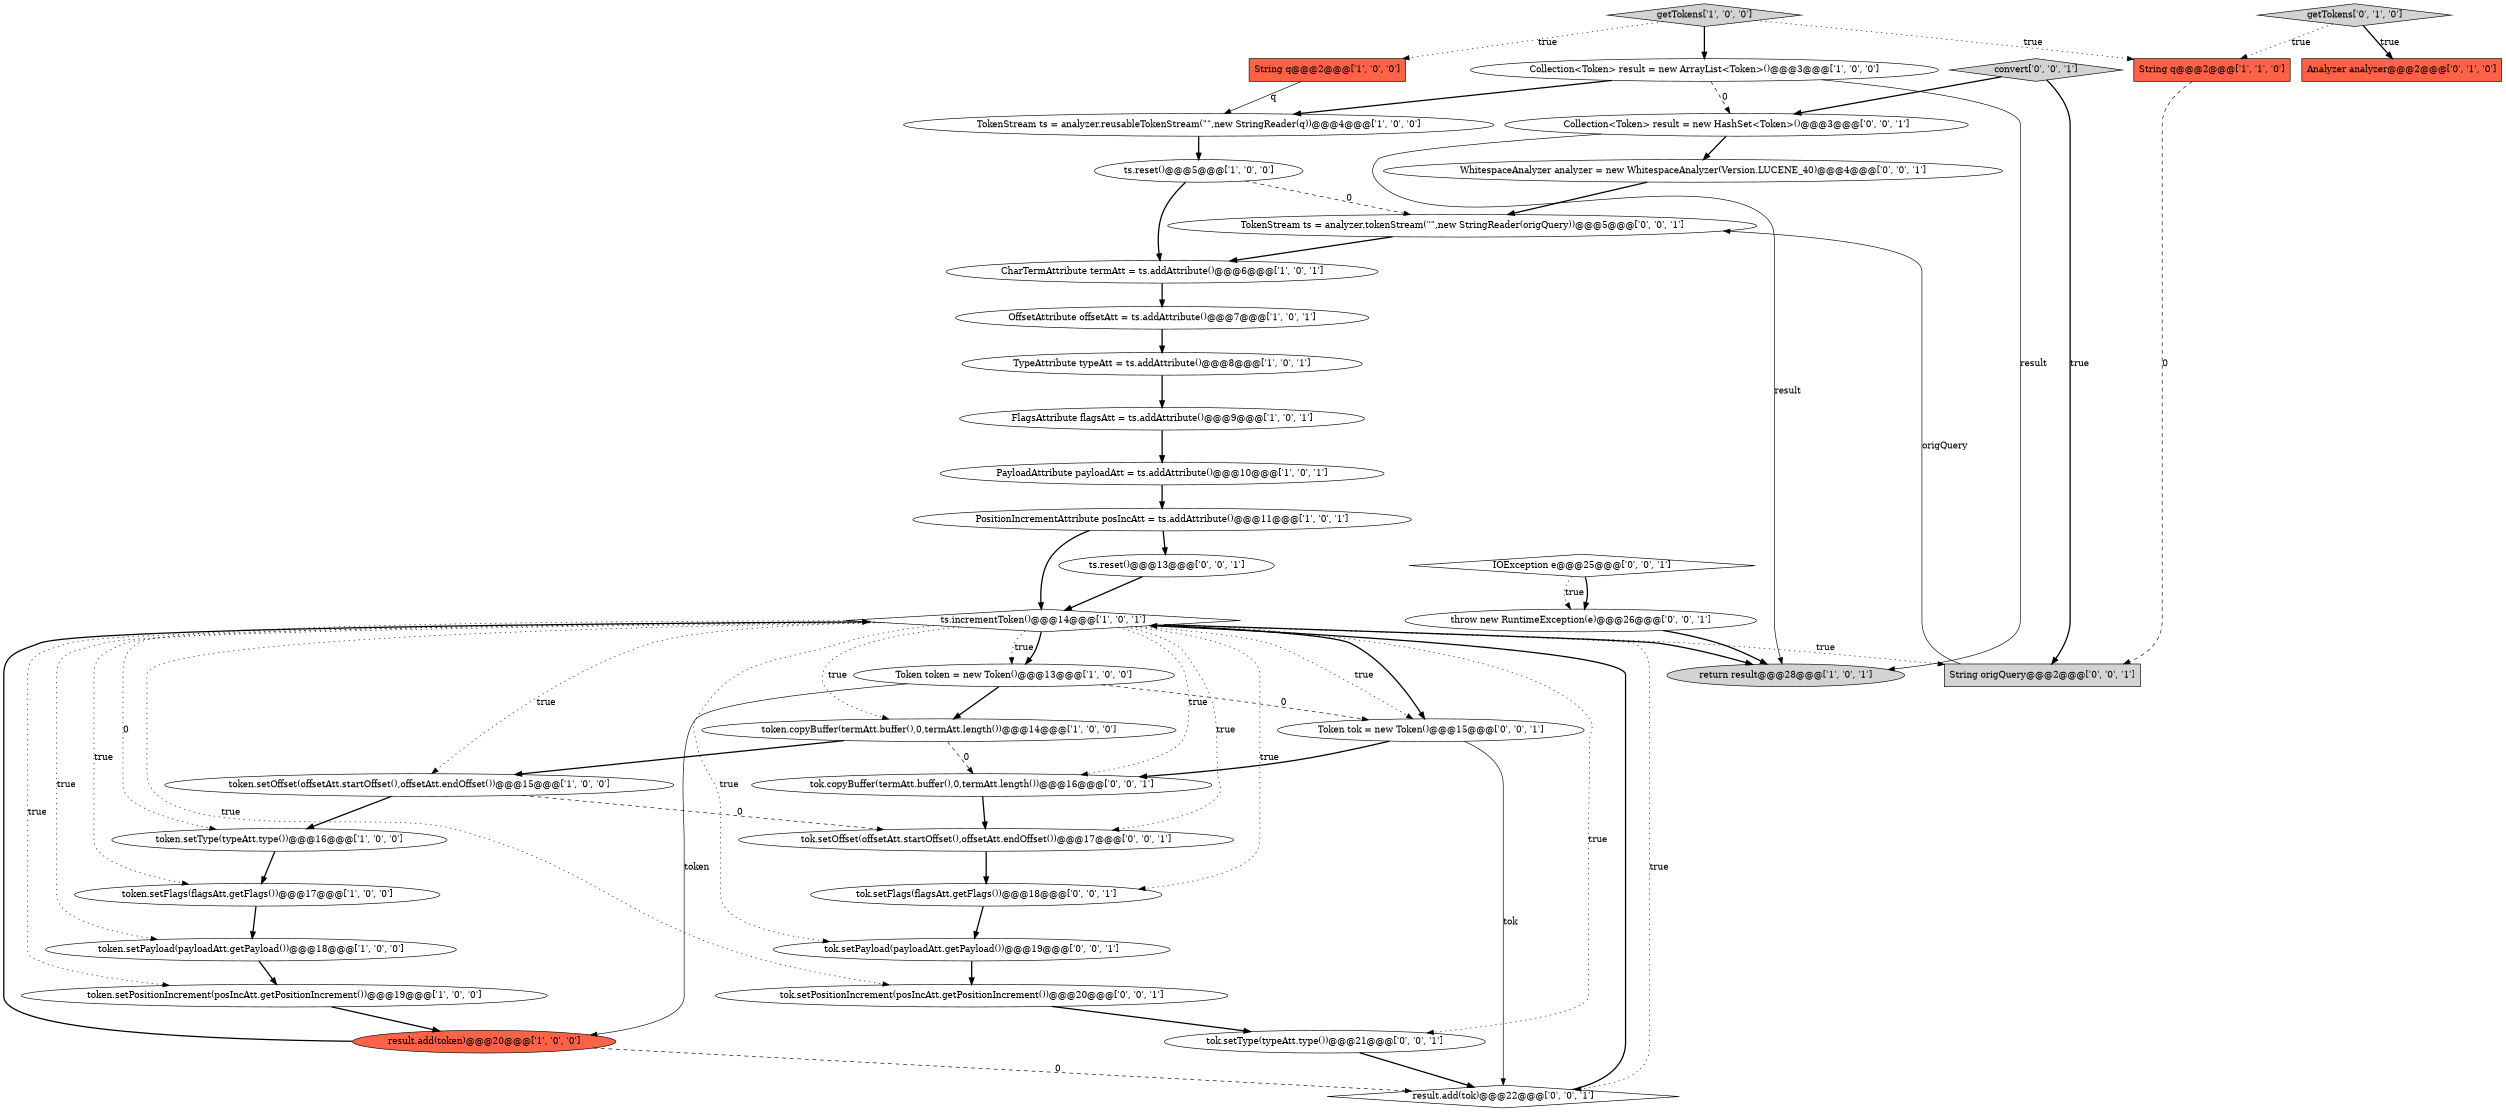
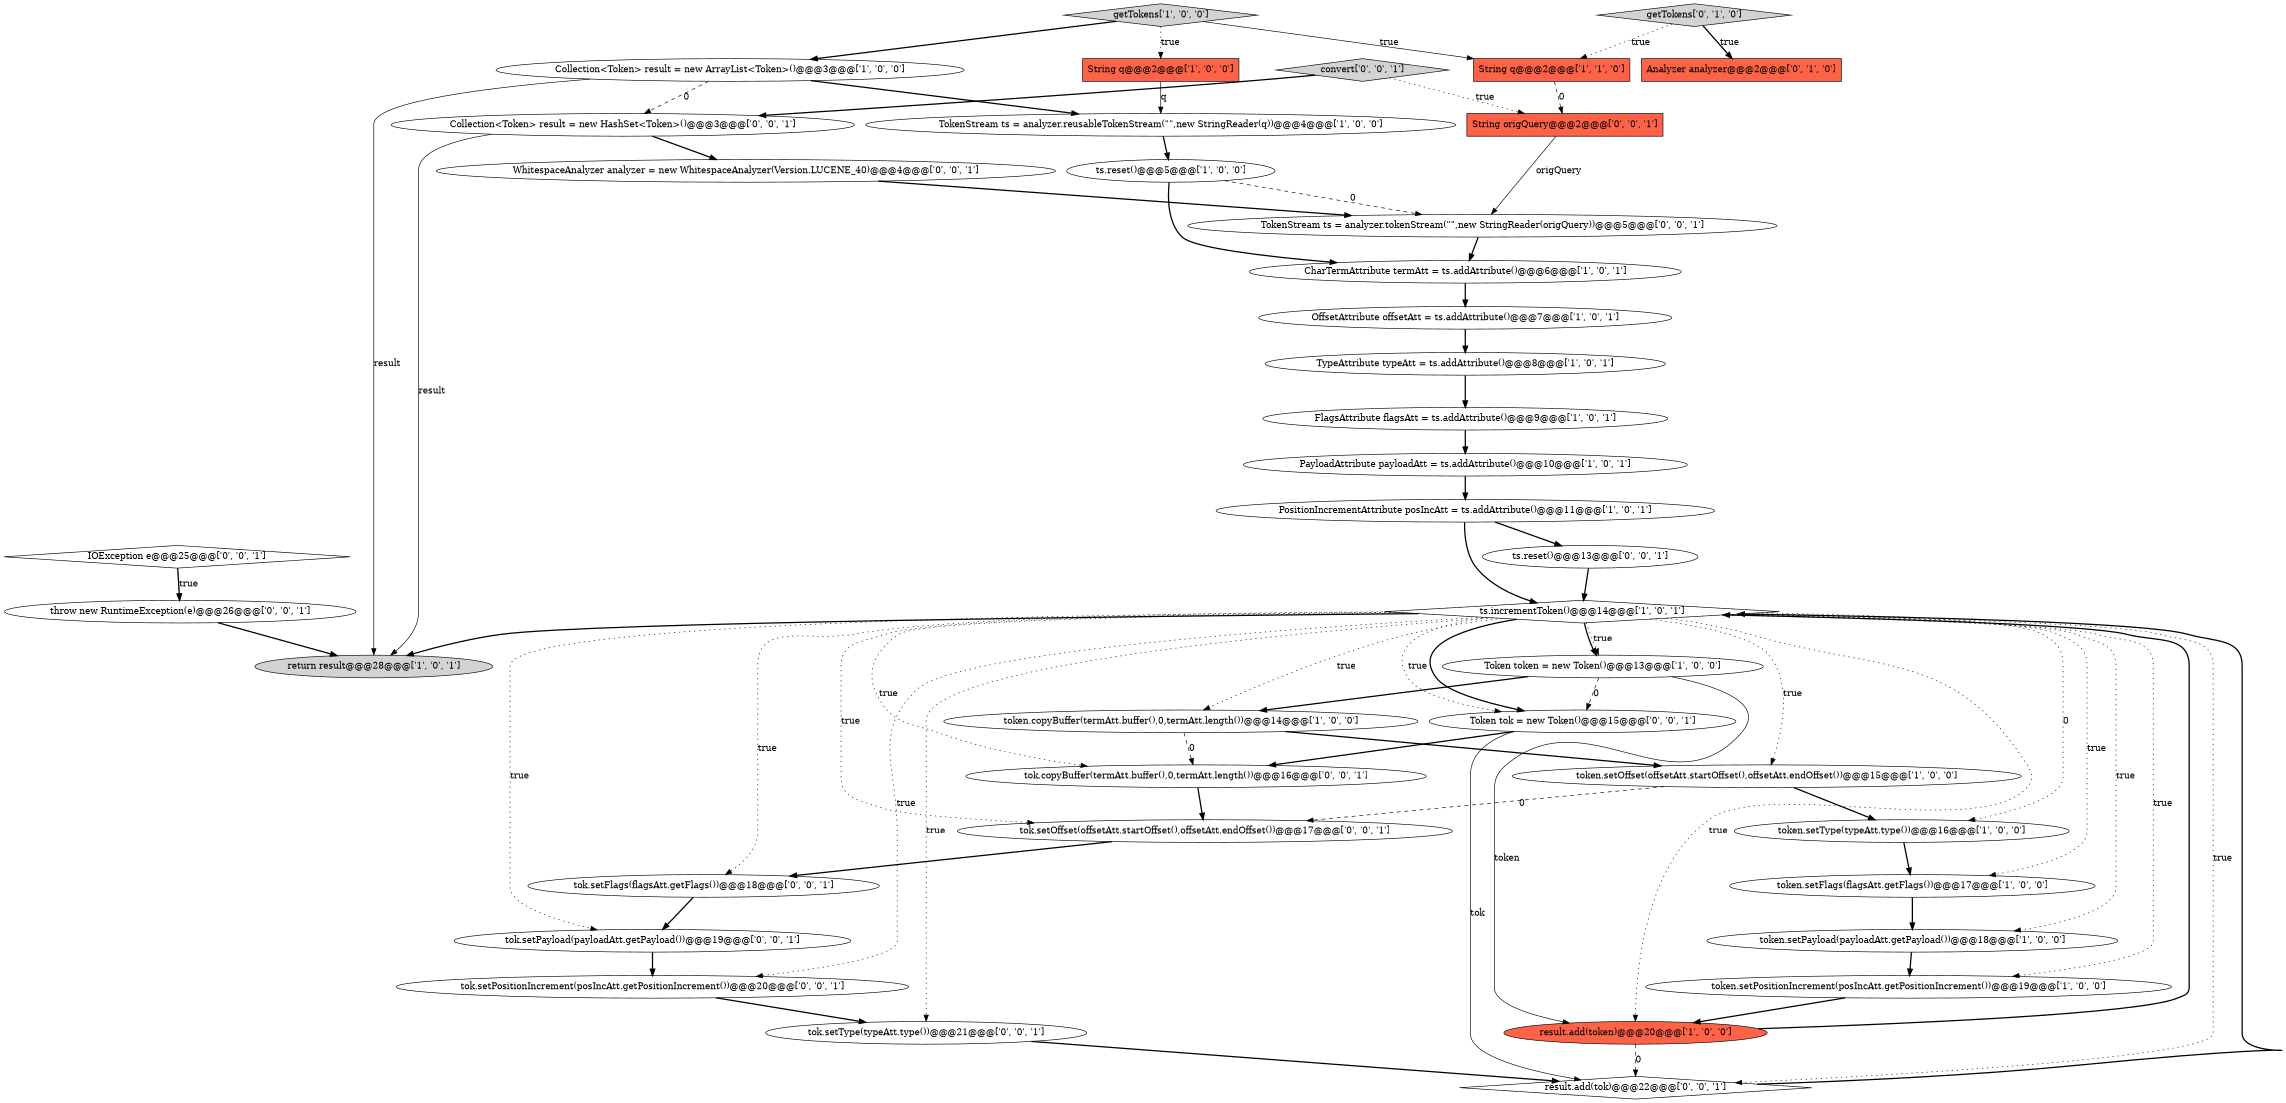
(1941, 39) -> (1335, 40)
(2070, 367) -> (1454, 95)
(1687, 643) -> (1975, 807)
(2042, 675) -> (1565, 125)
